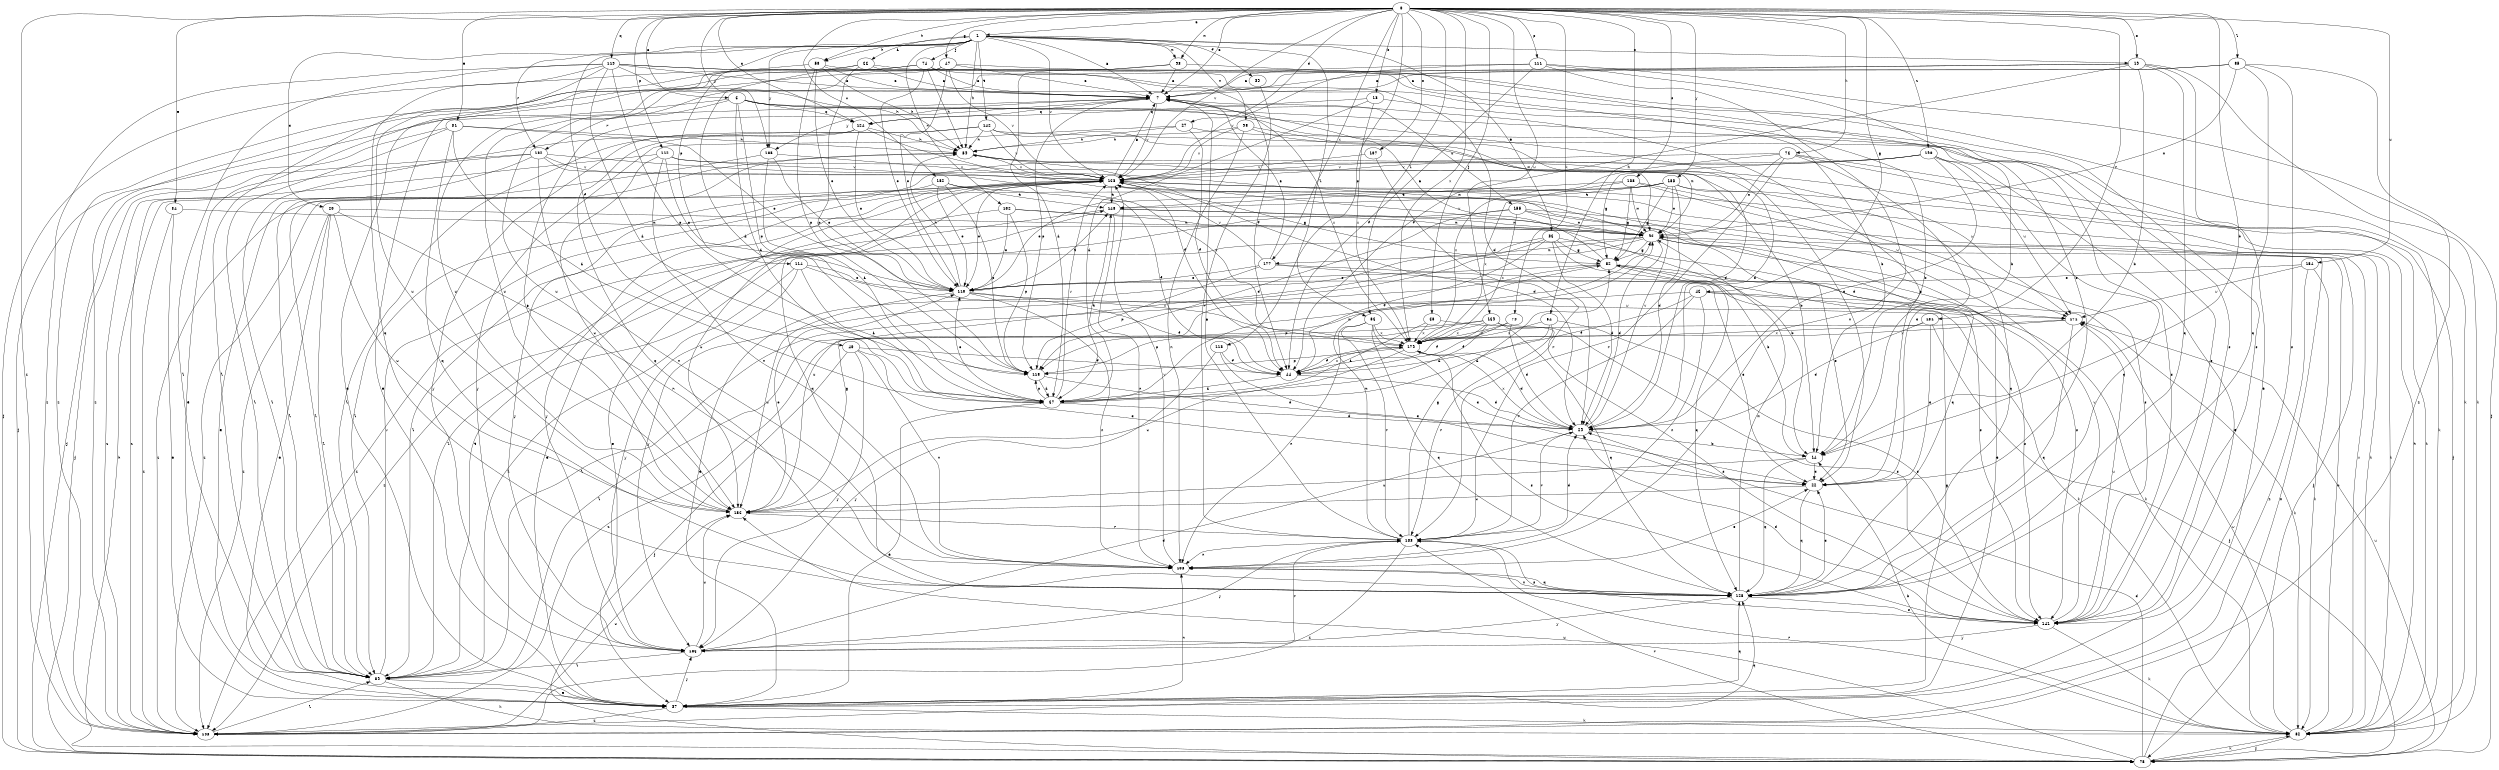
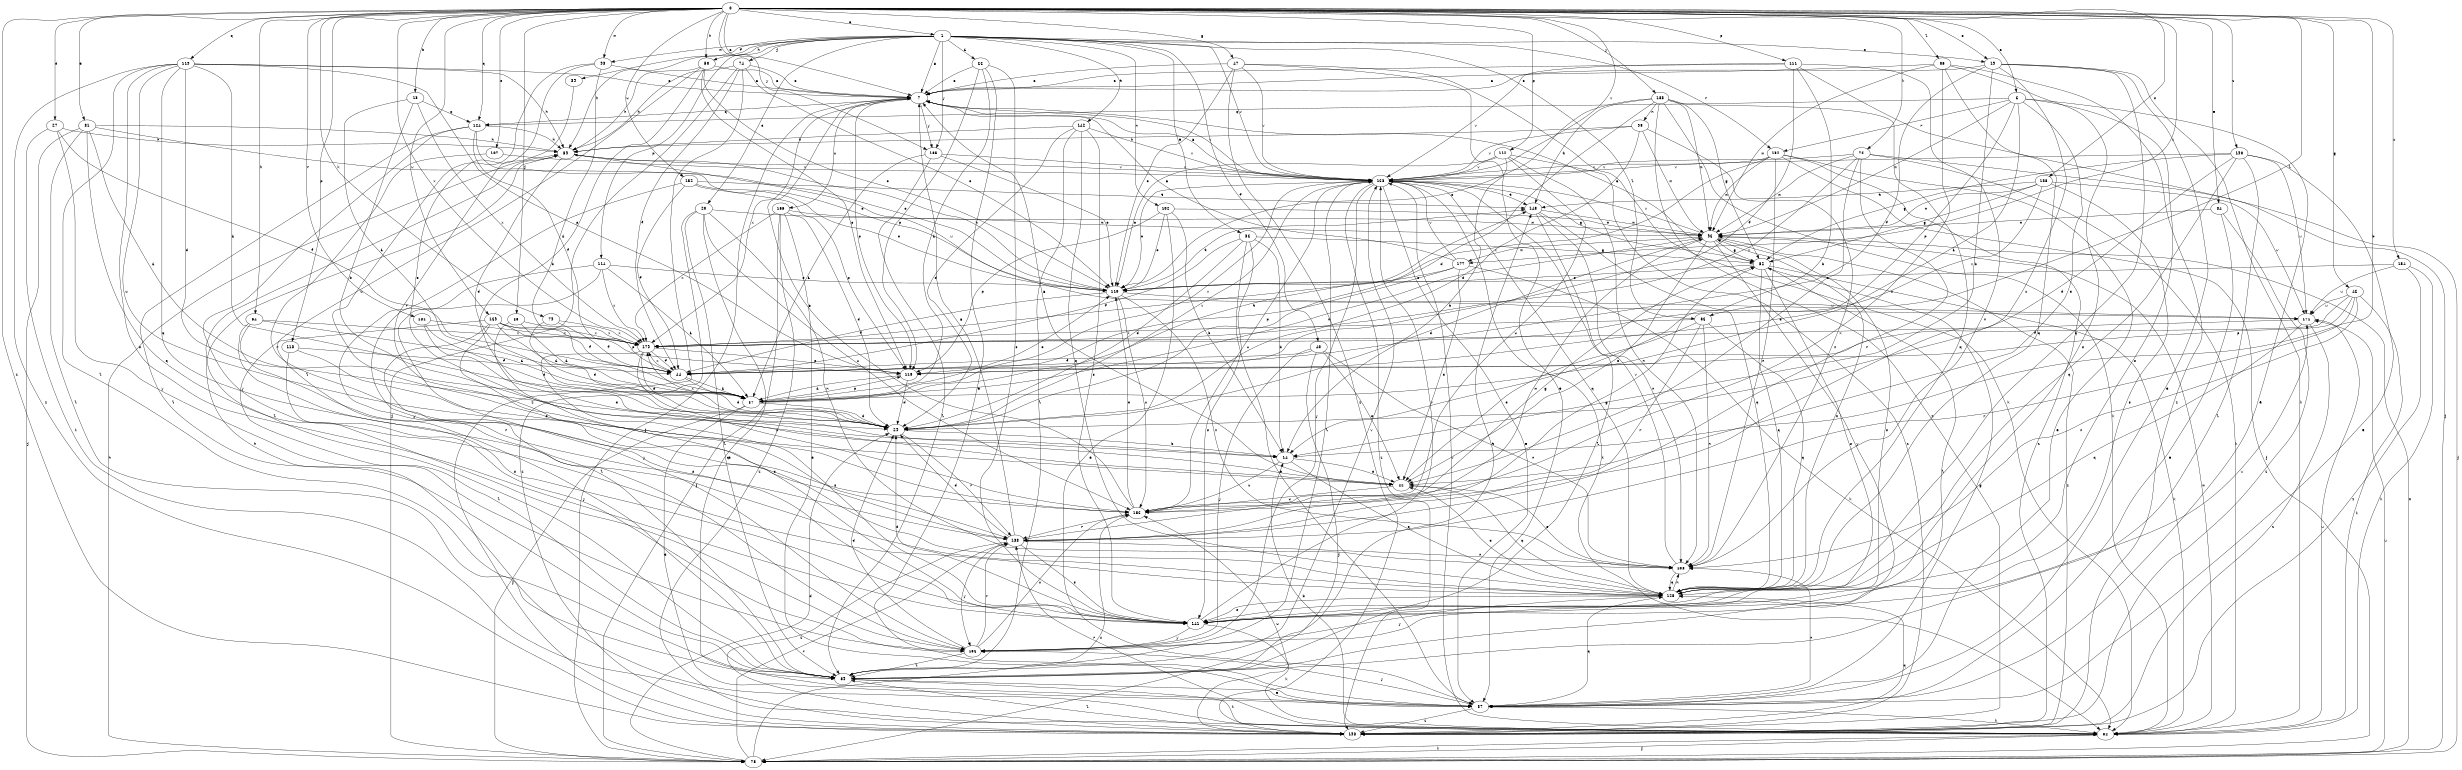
(1170, 46) -> (1651, 111)
(1295, 275) -> (852, 312)
(1113, 310) -> none
(2284, 577) -> (495, 629)
